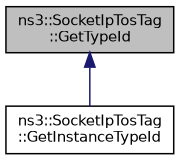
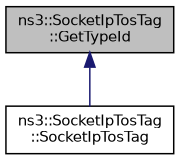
(90, 130) -> (90, 130)
